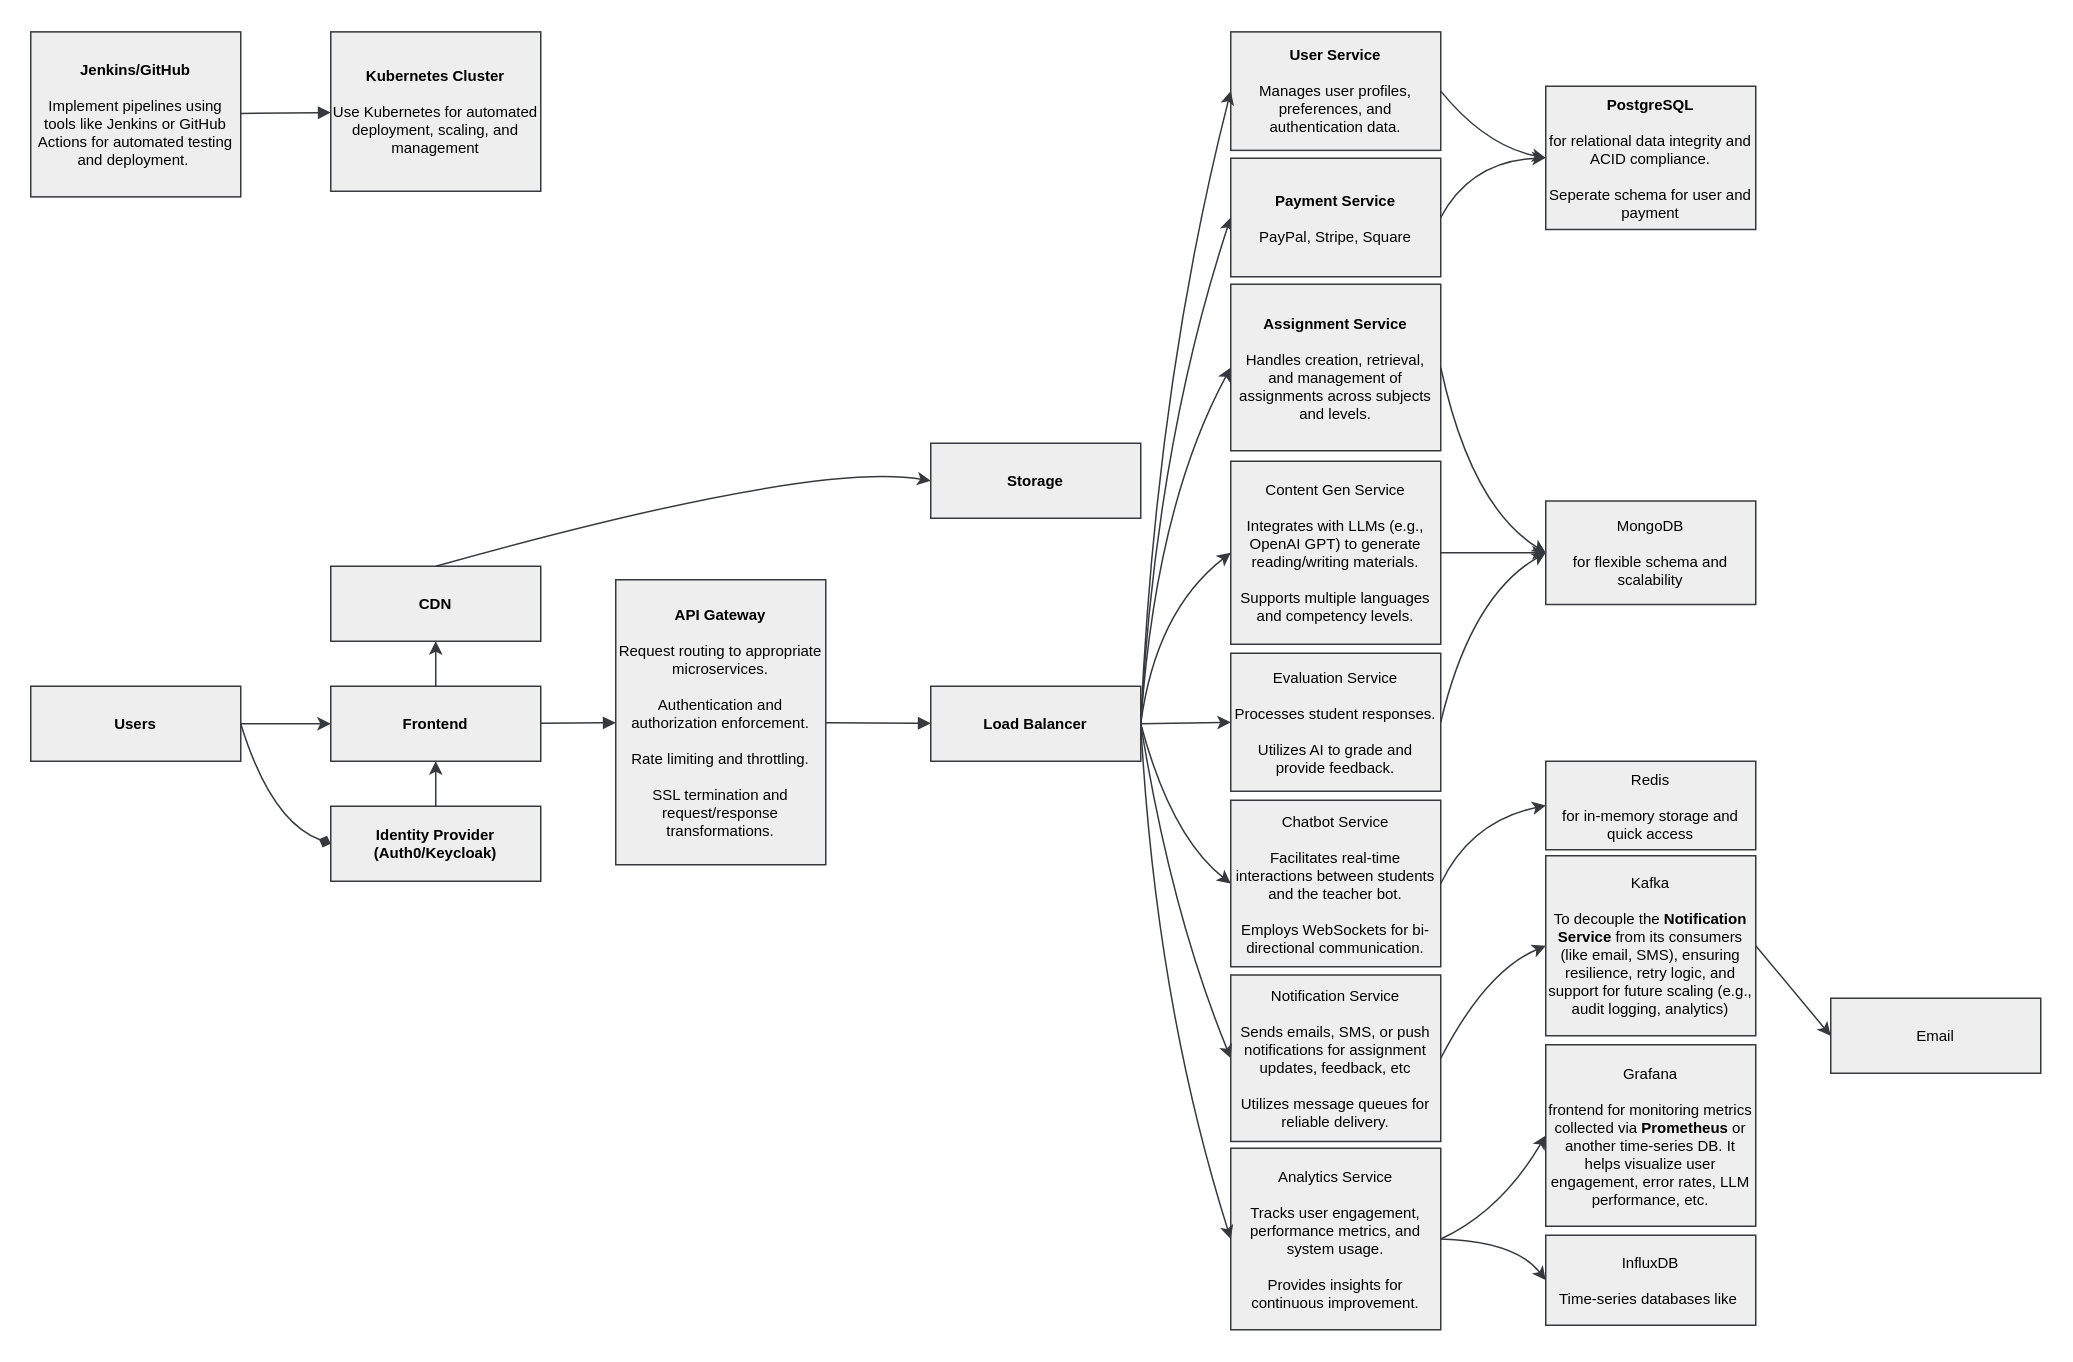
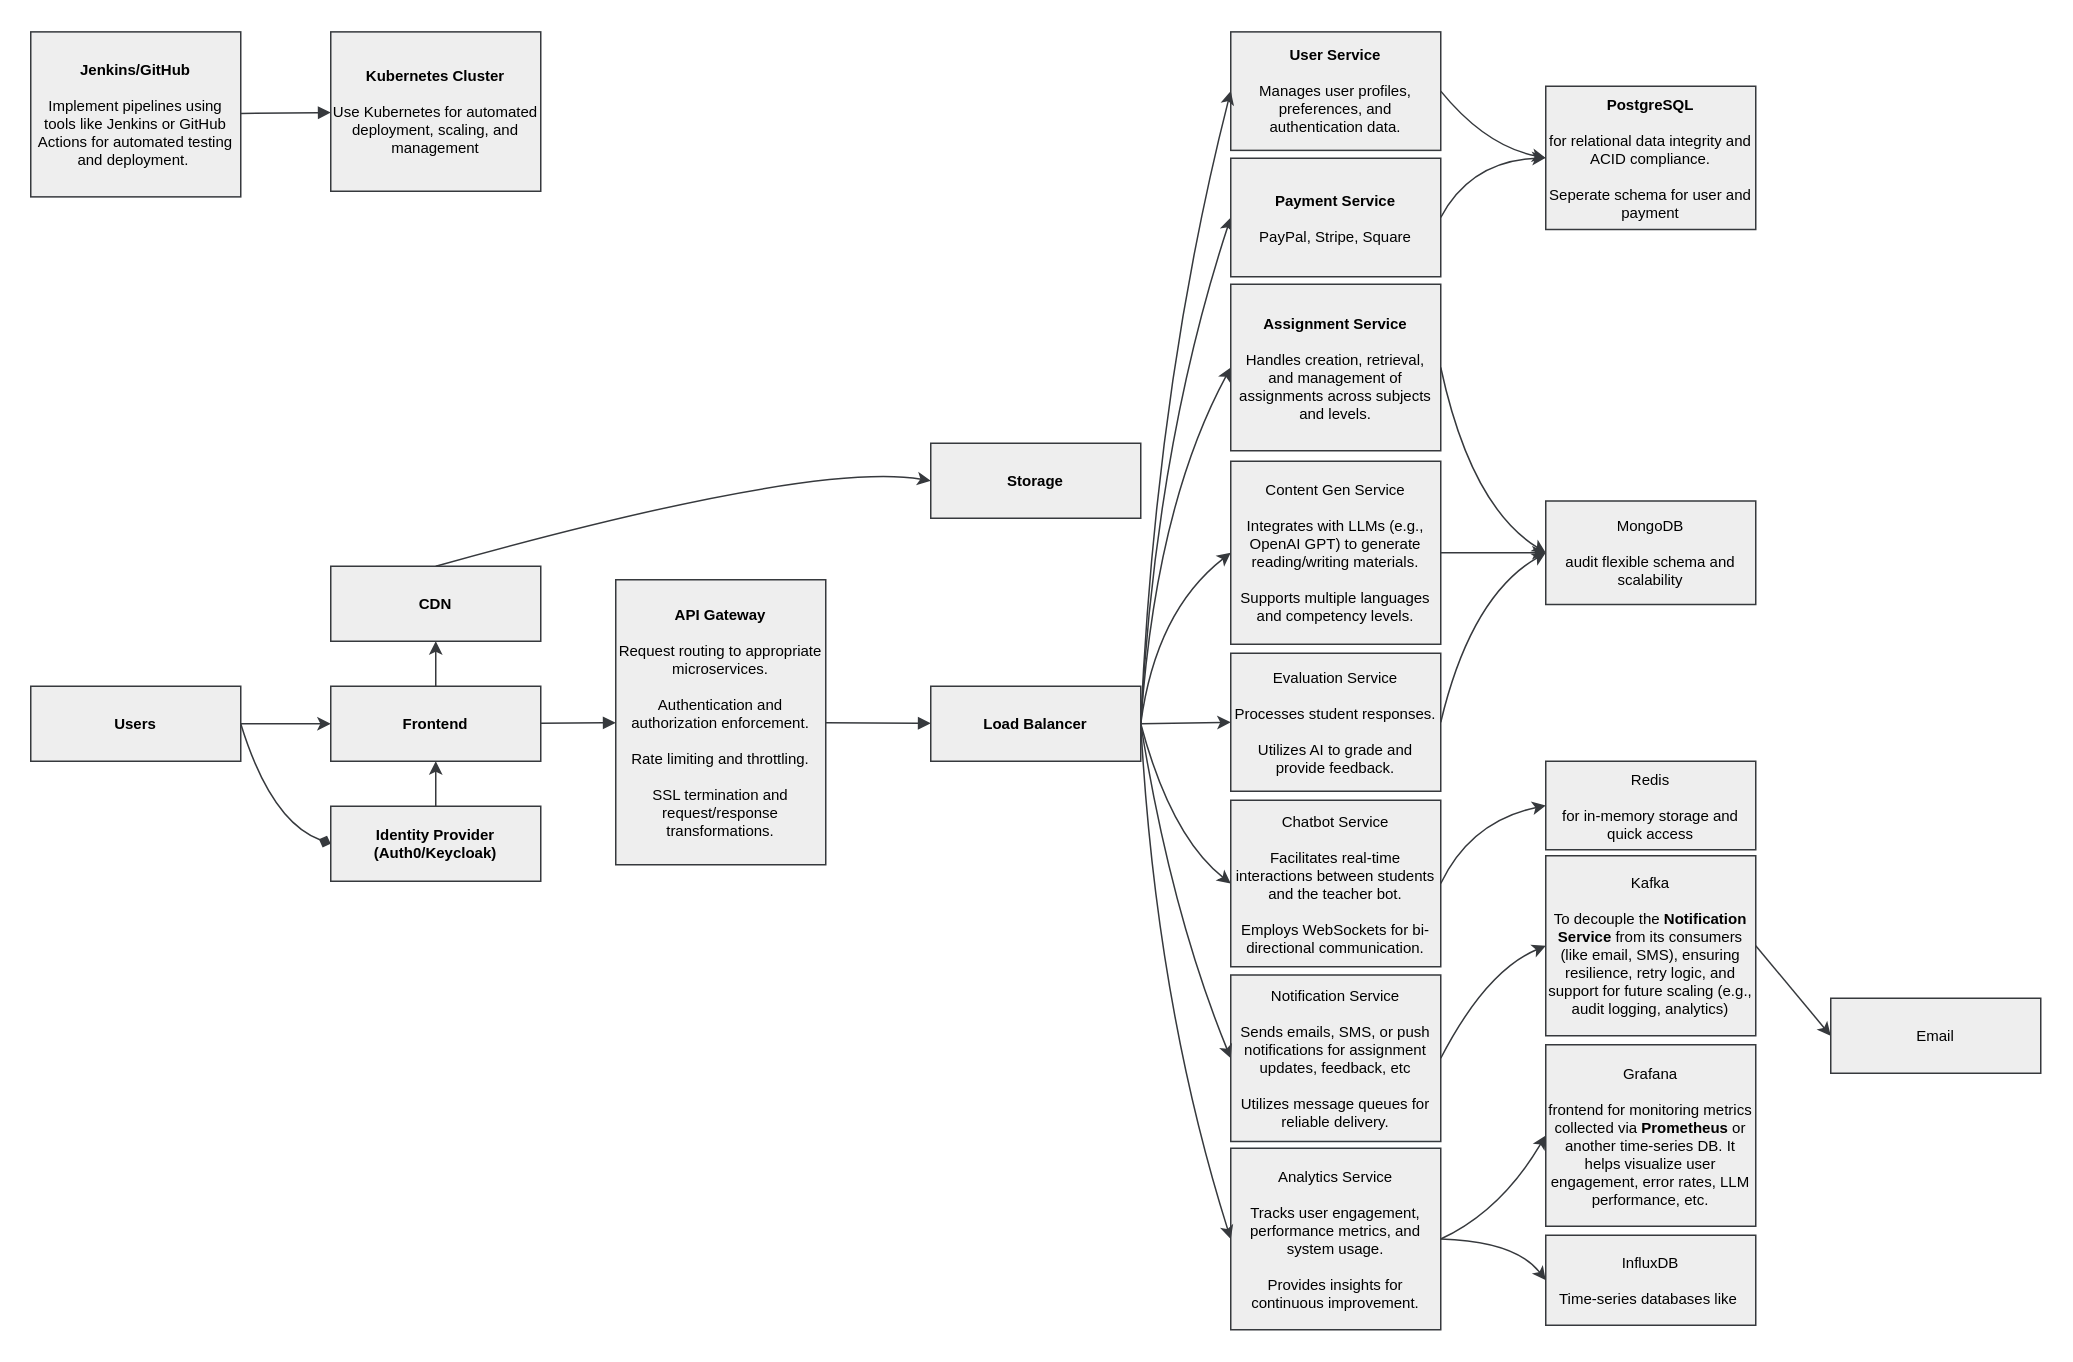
(1651, 553) -> (1651, 553)
